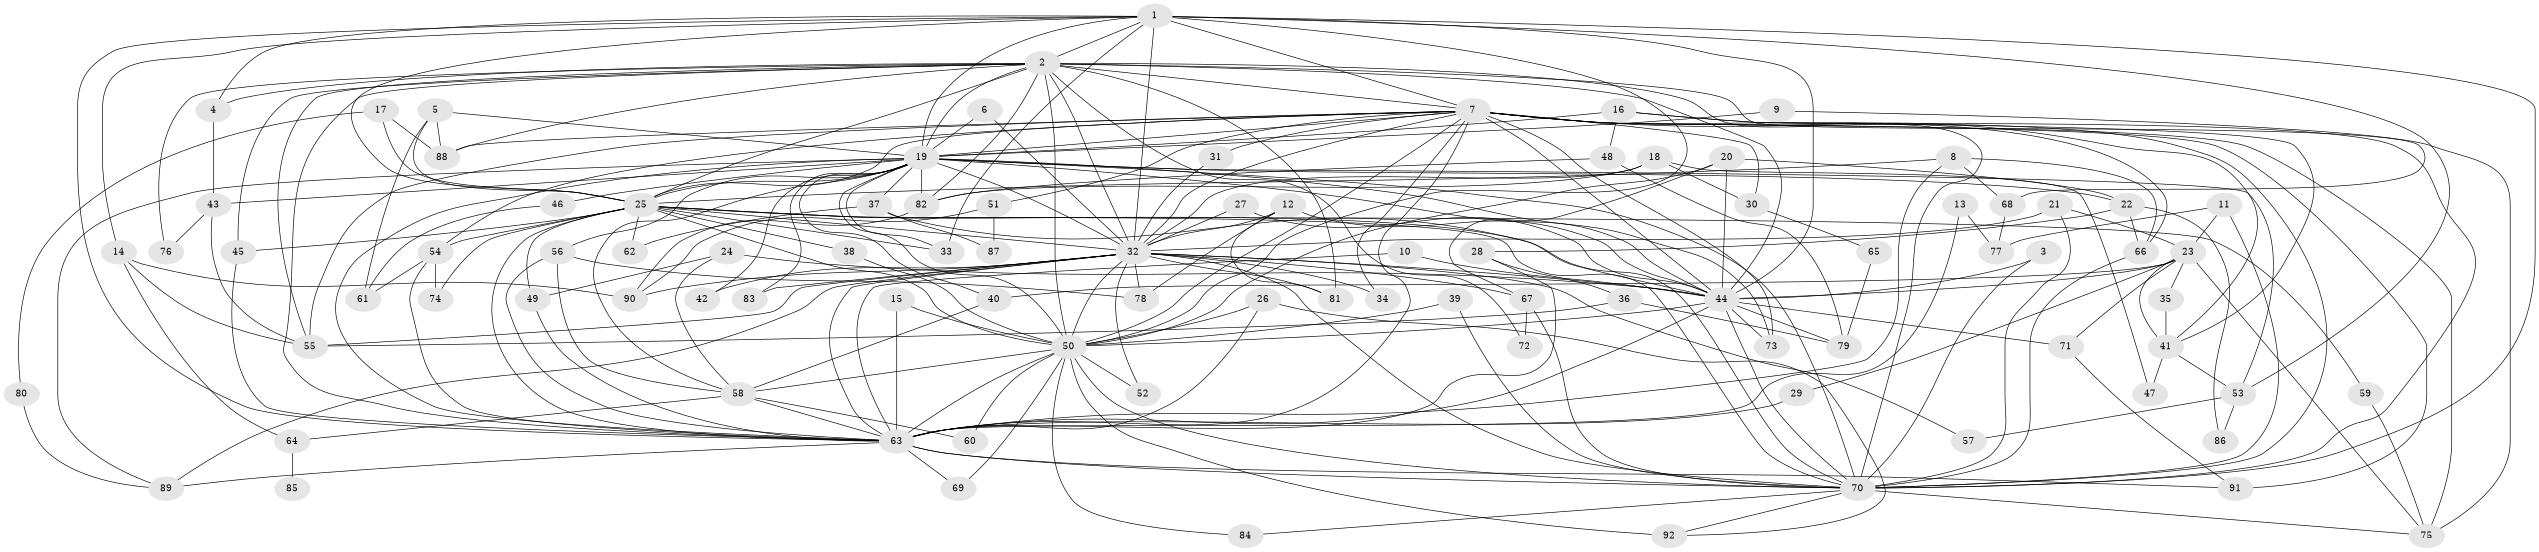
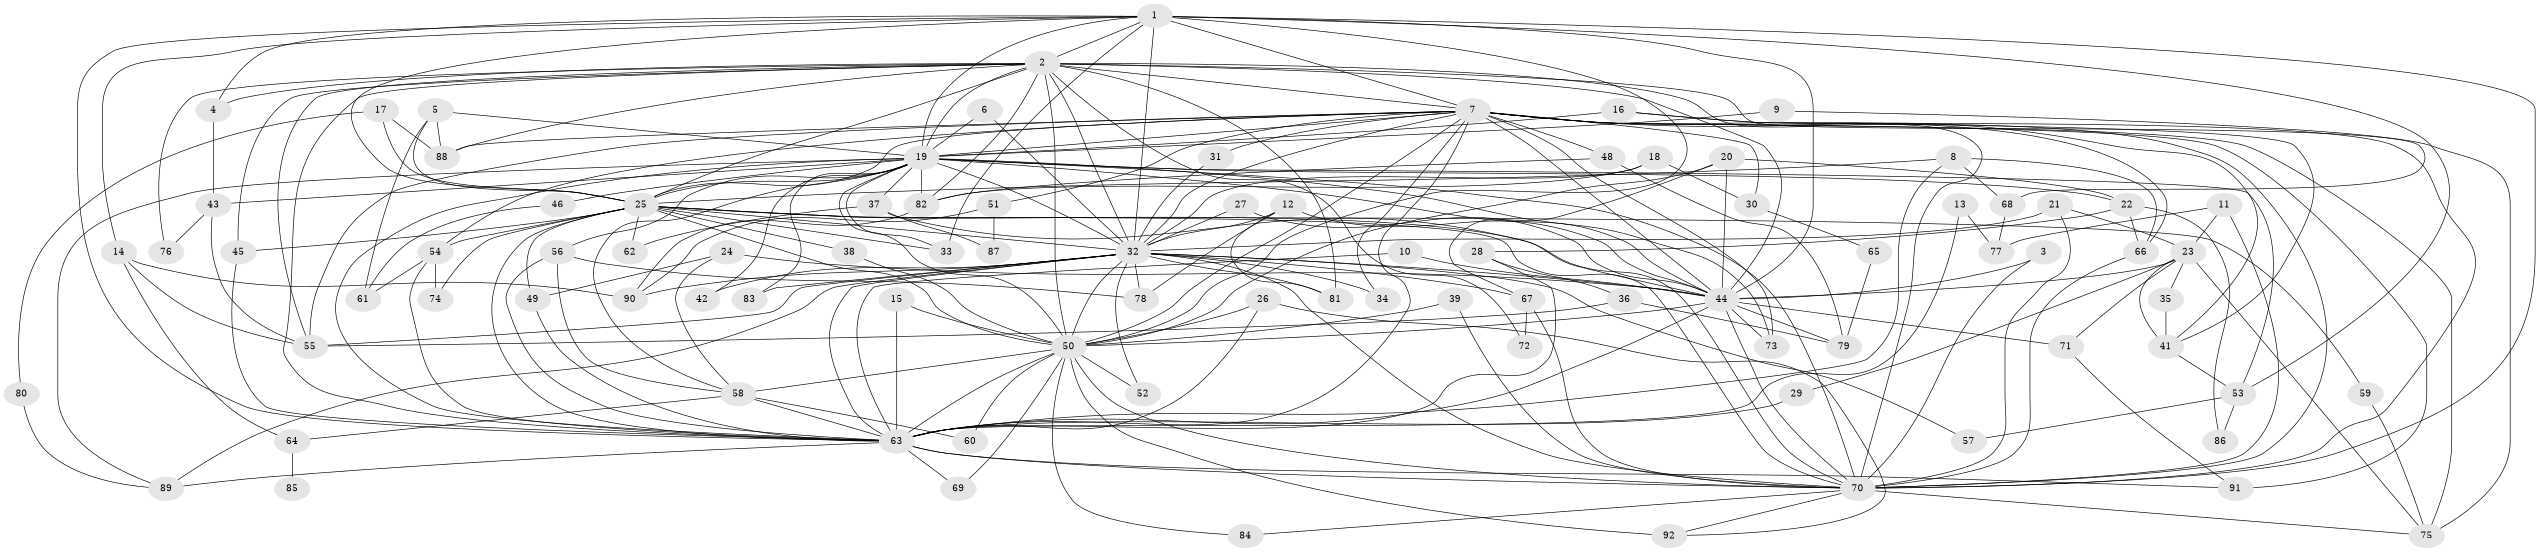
(1613, 134) -> (1541, 132)
(994, 300) -> none
(2150, 394) -> none
